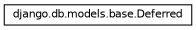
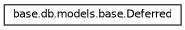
(98, 15) -> (93, 15)
